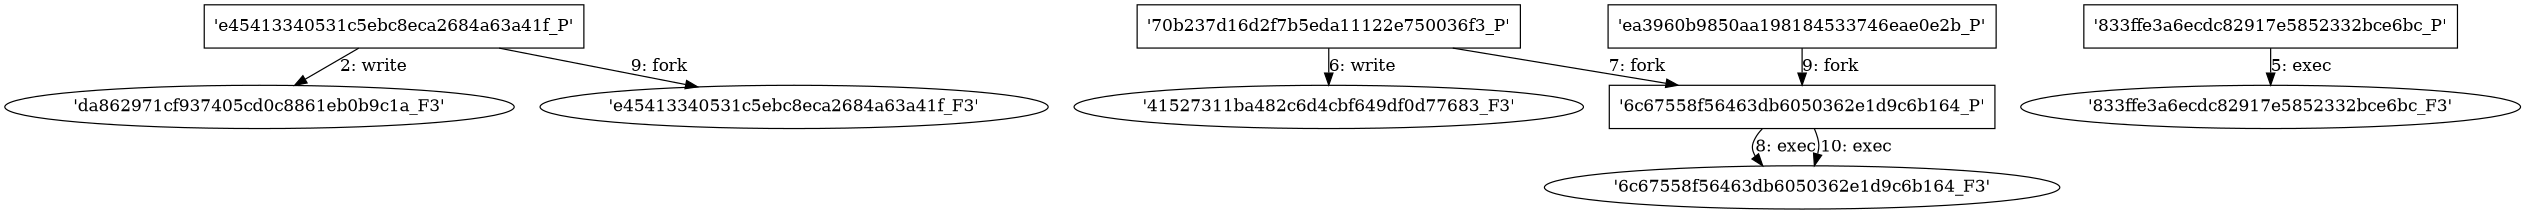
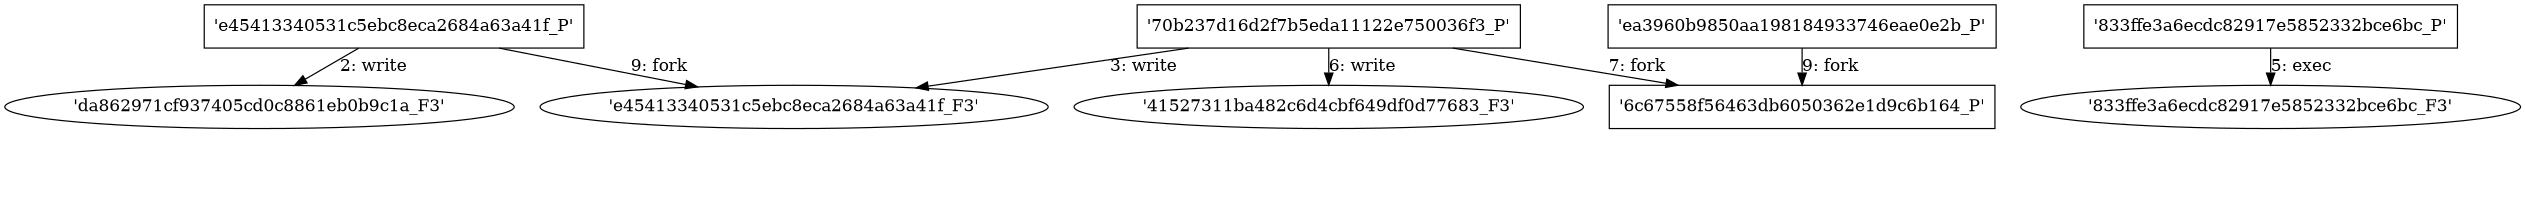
(1802, 26) -> (1802, 26)
none -> (1058, 67)
(1802, 187) -> none
